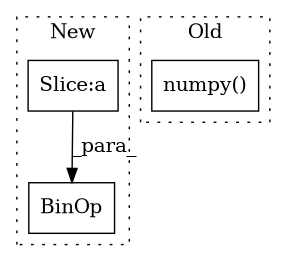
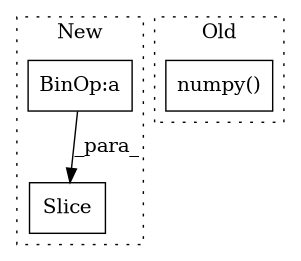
(73, 86) -> (80, 86)
(72, 208) -> (67, 208)
